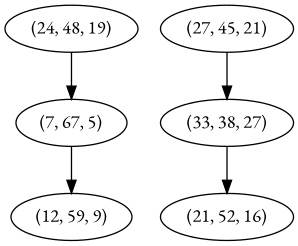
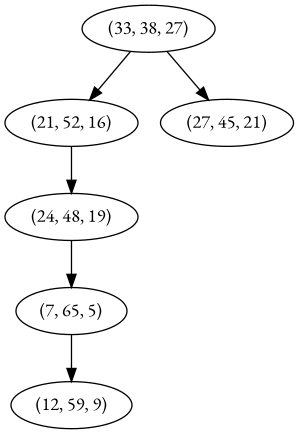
(227, 69) -> (184, 71)
(71, 123) -> (71, 311)
none -> (71, 163)
